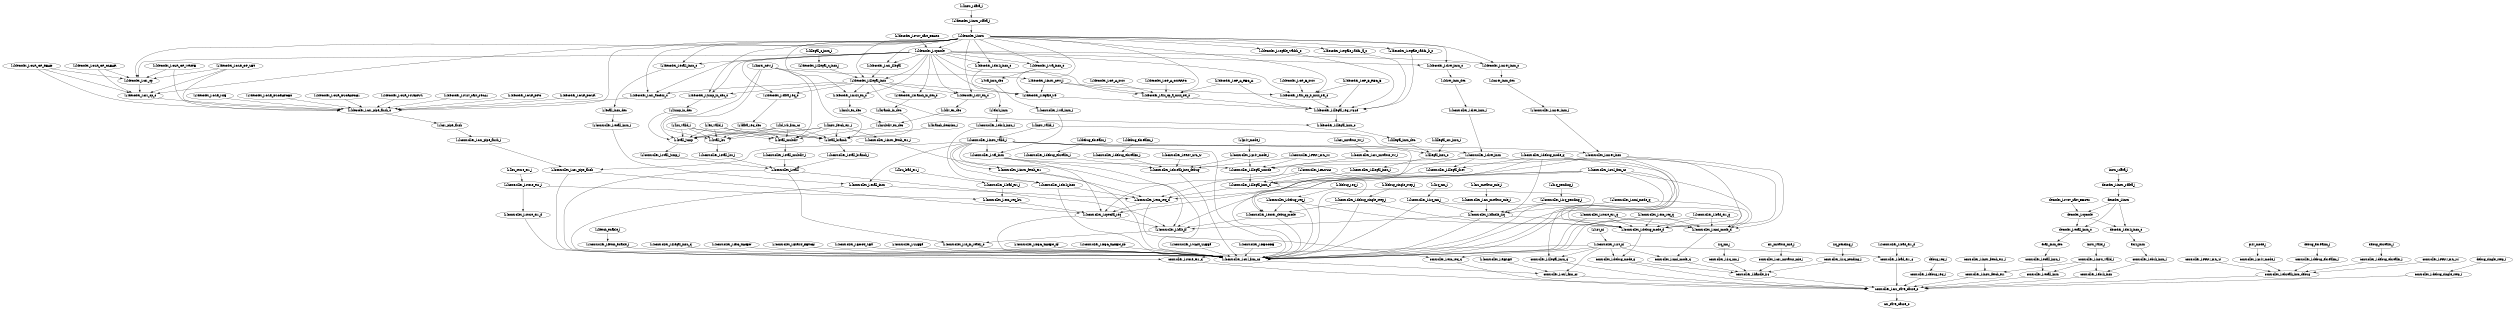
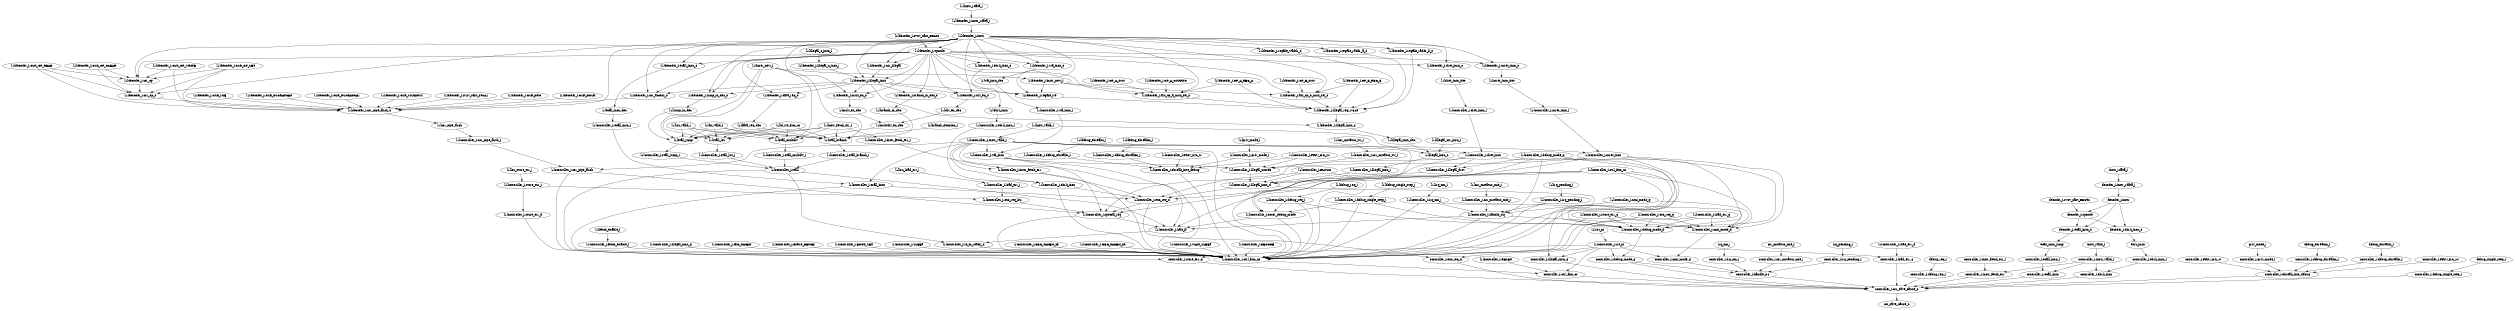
(2052, 245) -> (2052, 245)
